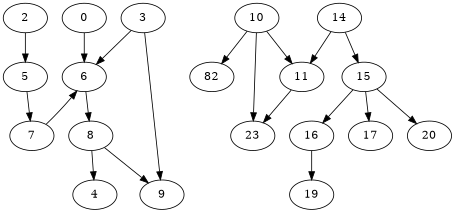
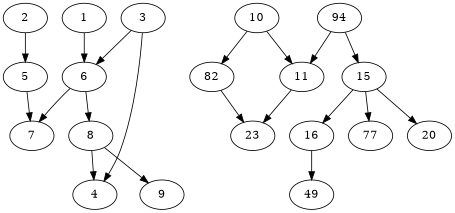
(84, 18) -> (84, 18)
(339, 18) -> (339, 18)
(255, 73) -> (230, 103)
(152, 102) -> (133, 106)
(59, 111) -> (57, 102)
(371, 136) -> (371, 136)
(312, 195) -> (312, 195)
